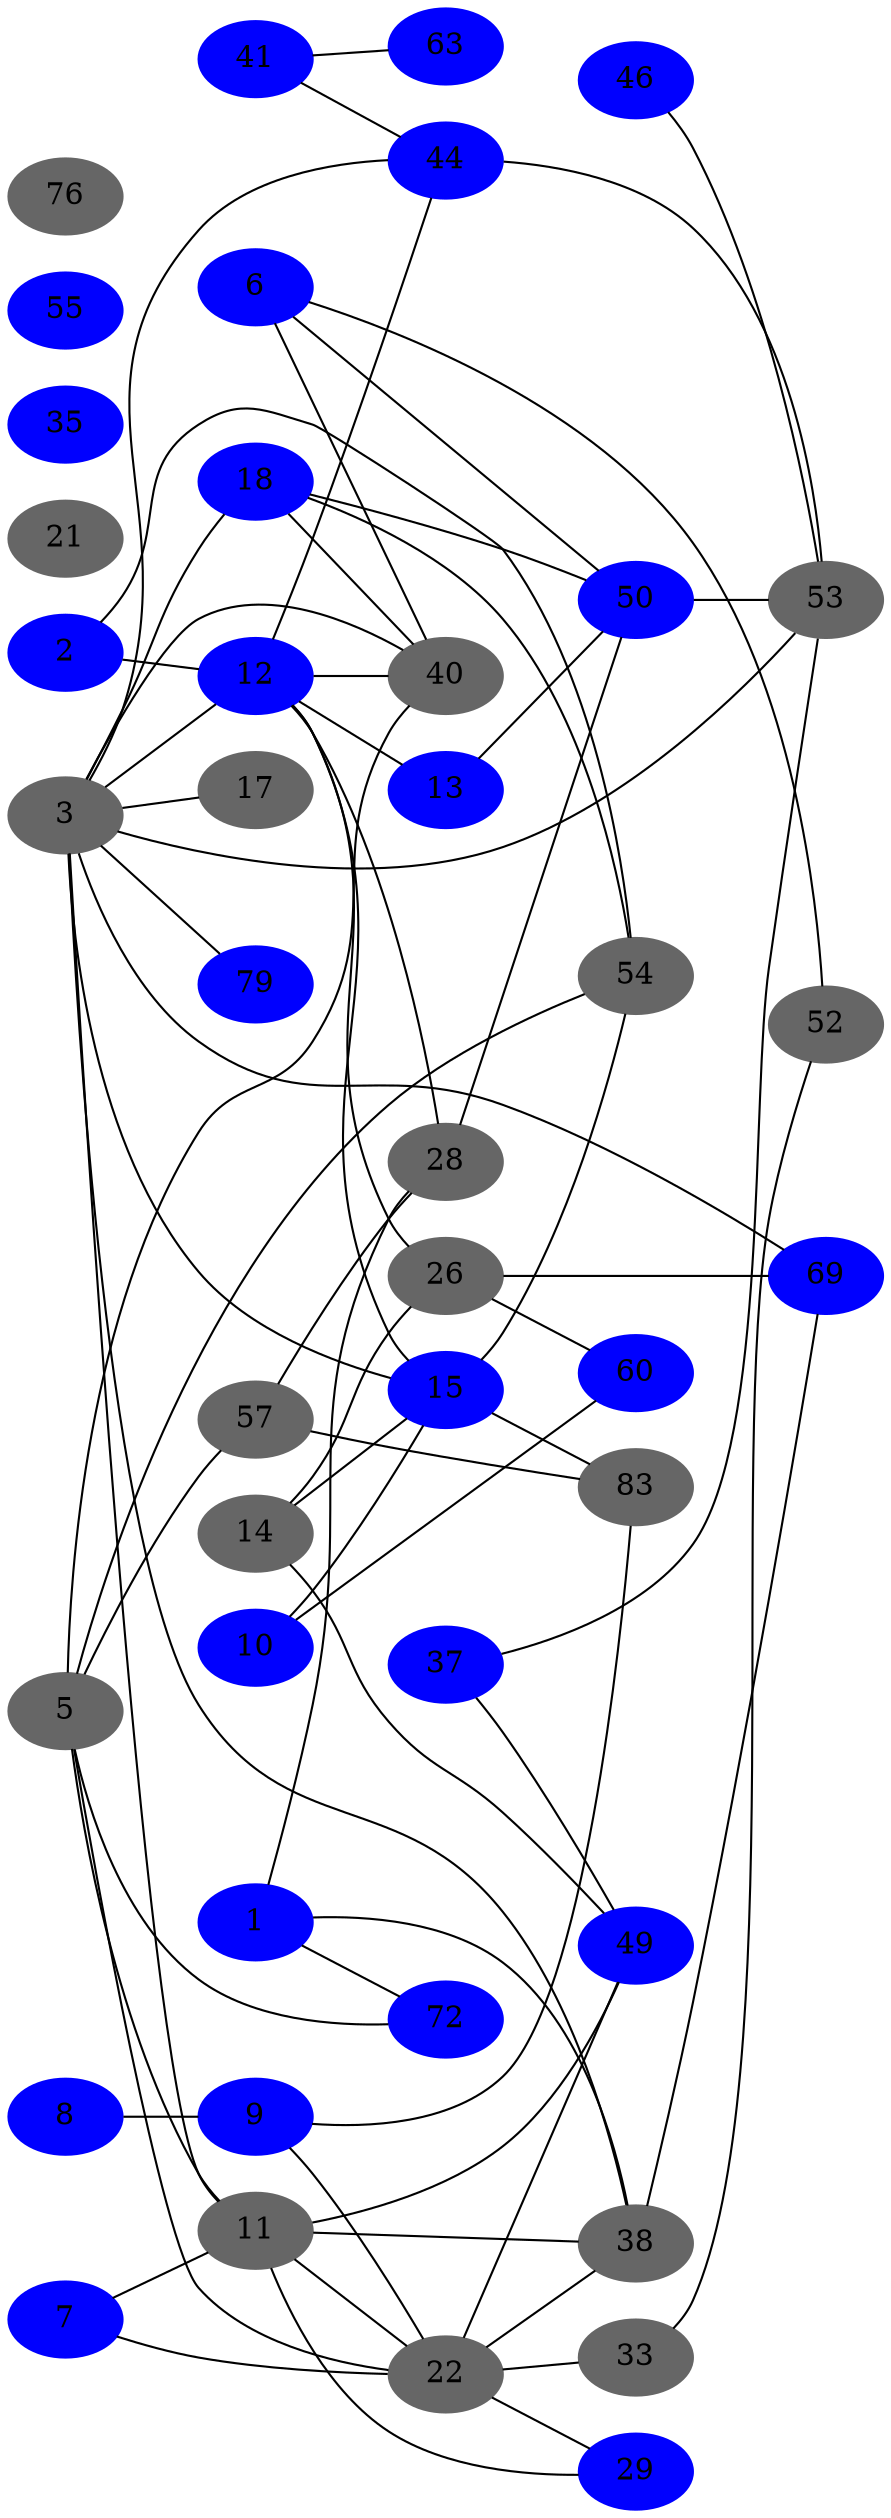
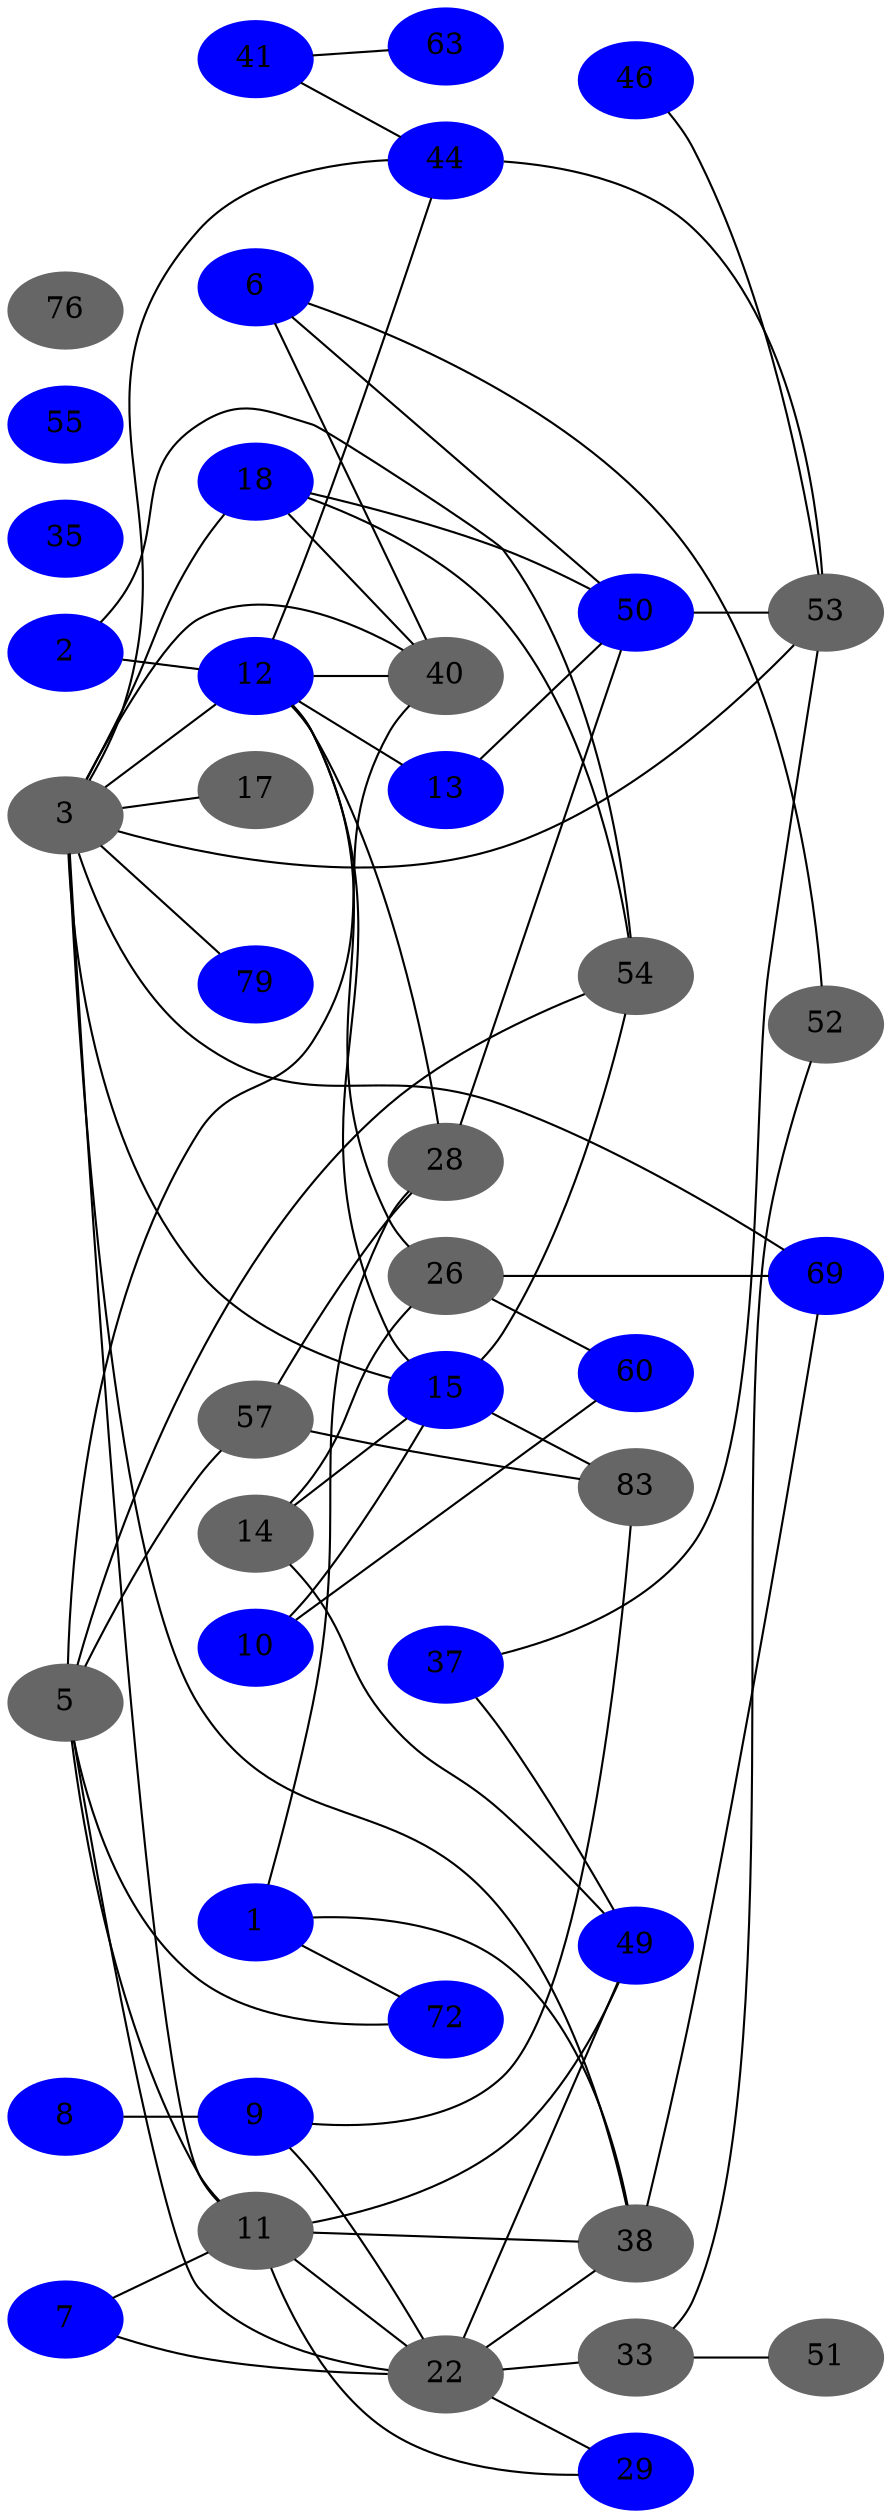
(65, 539) -> none
none -> (826, 2358)
